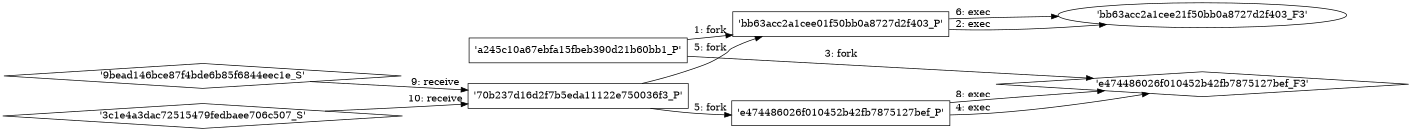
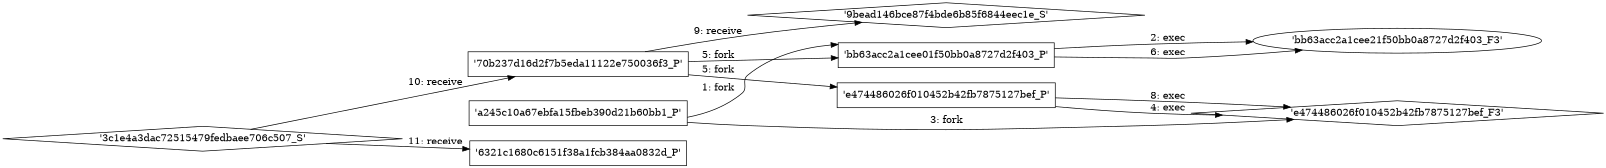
(385, 86) -> (750, 35)
none -> (578, 153)
